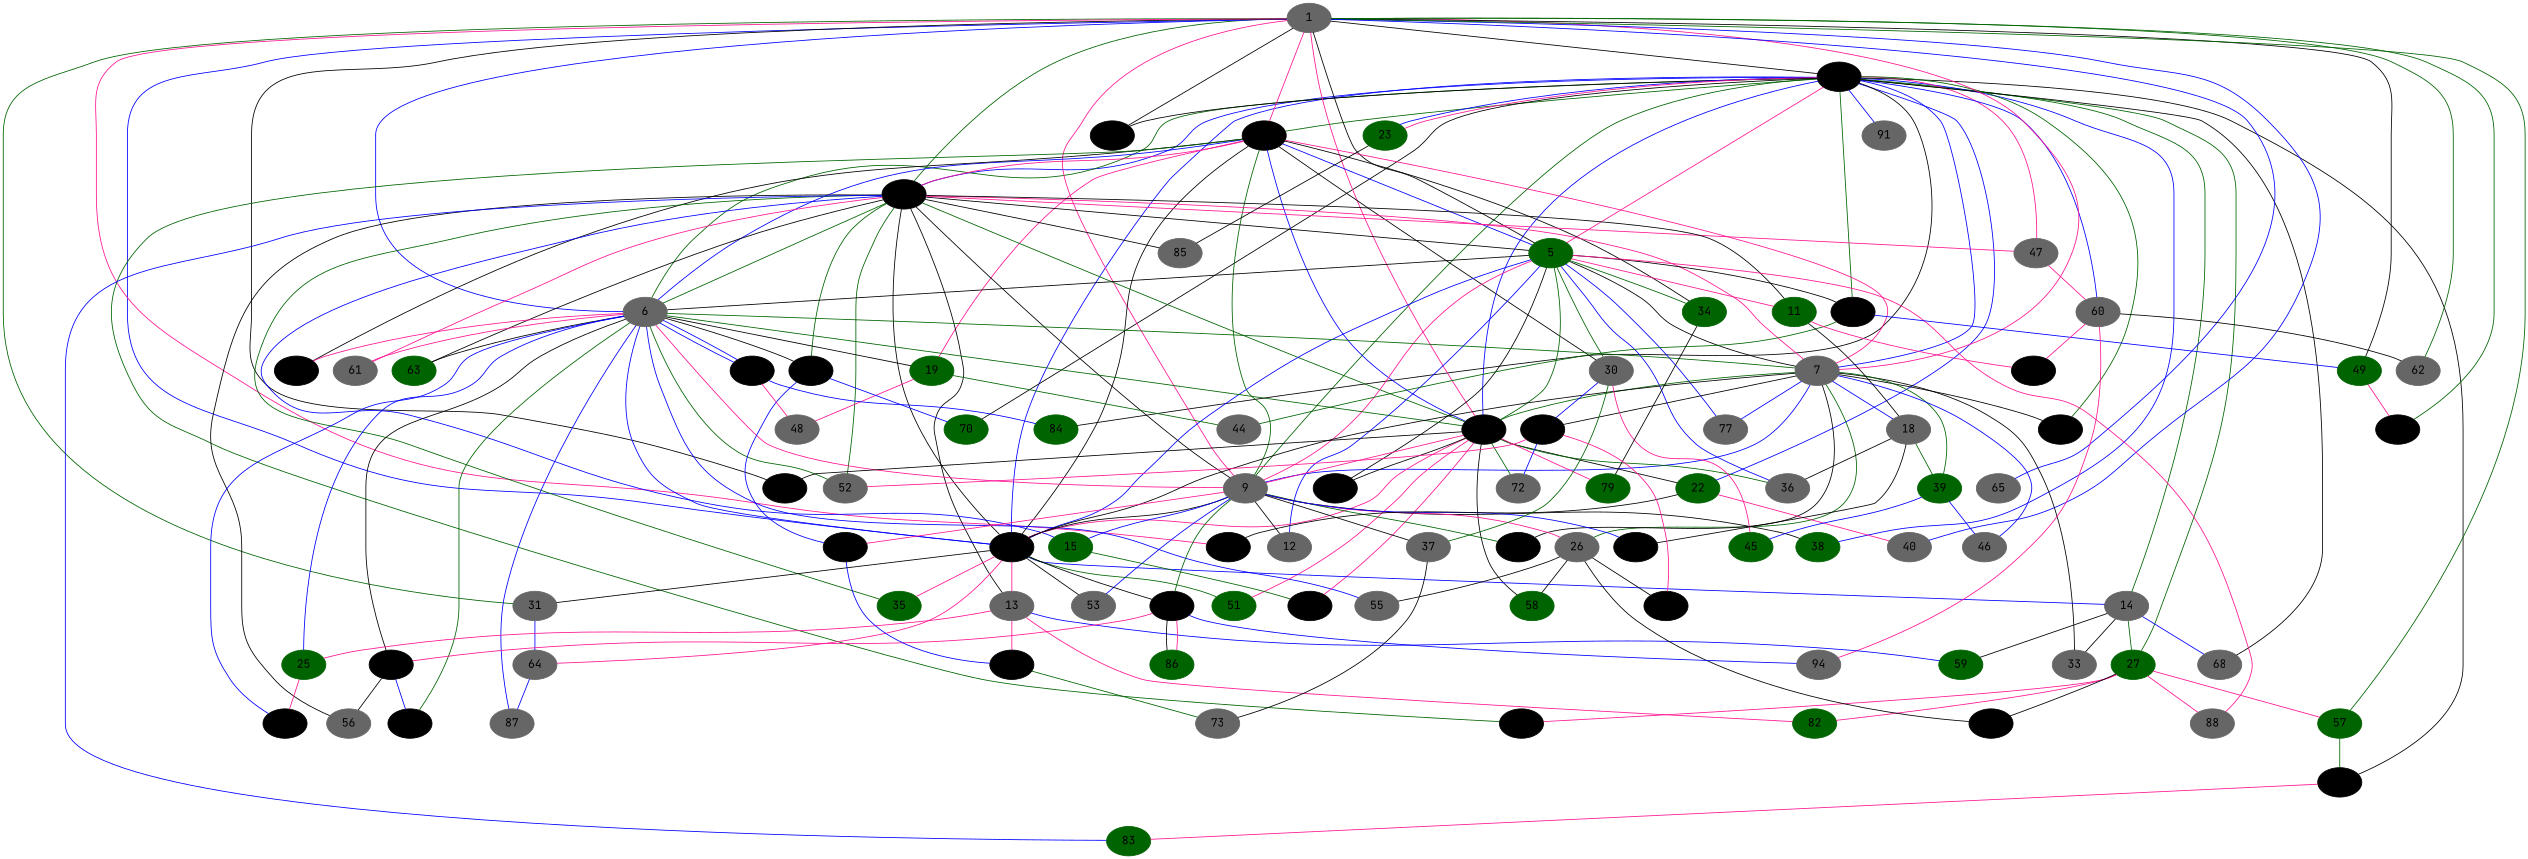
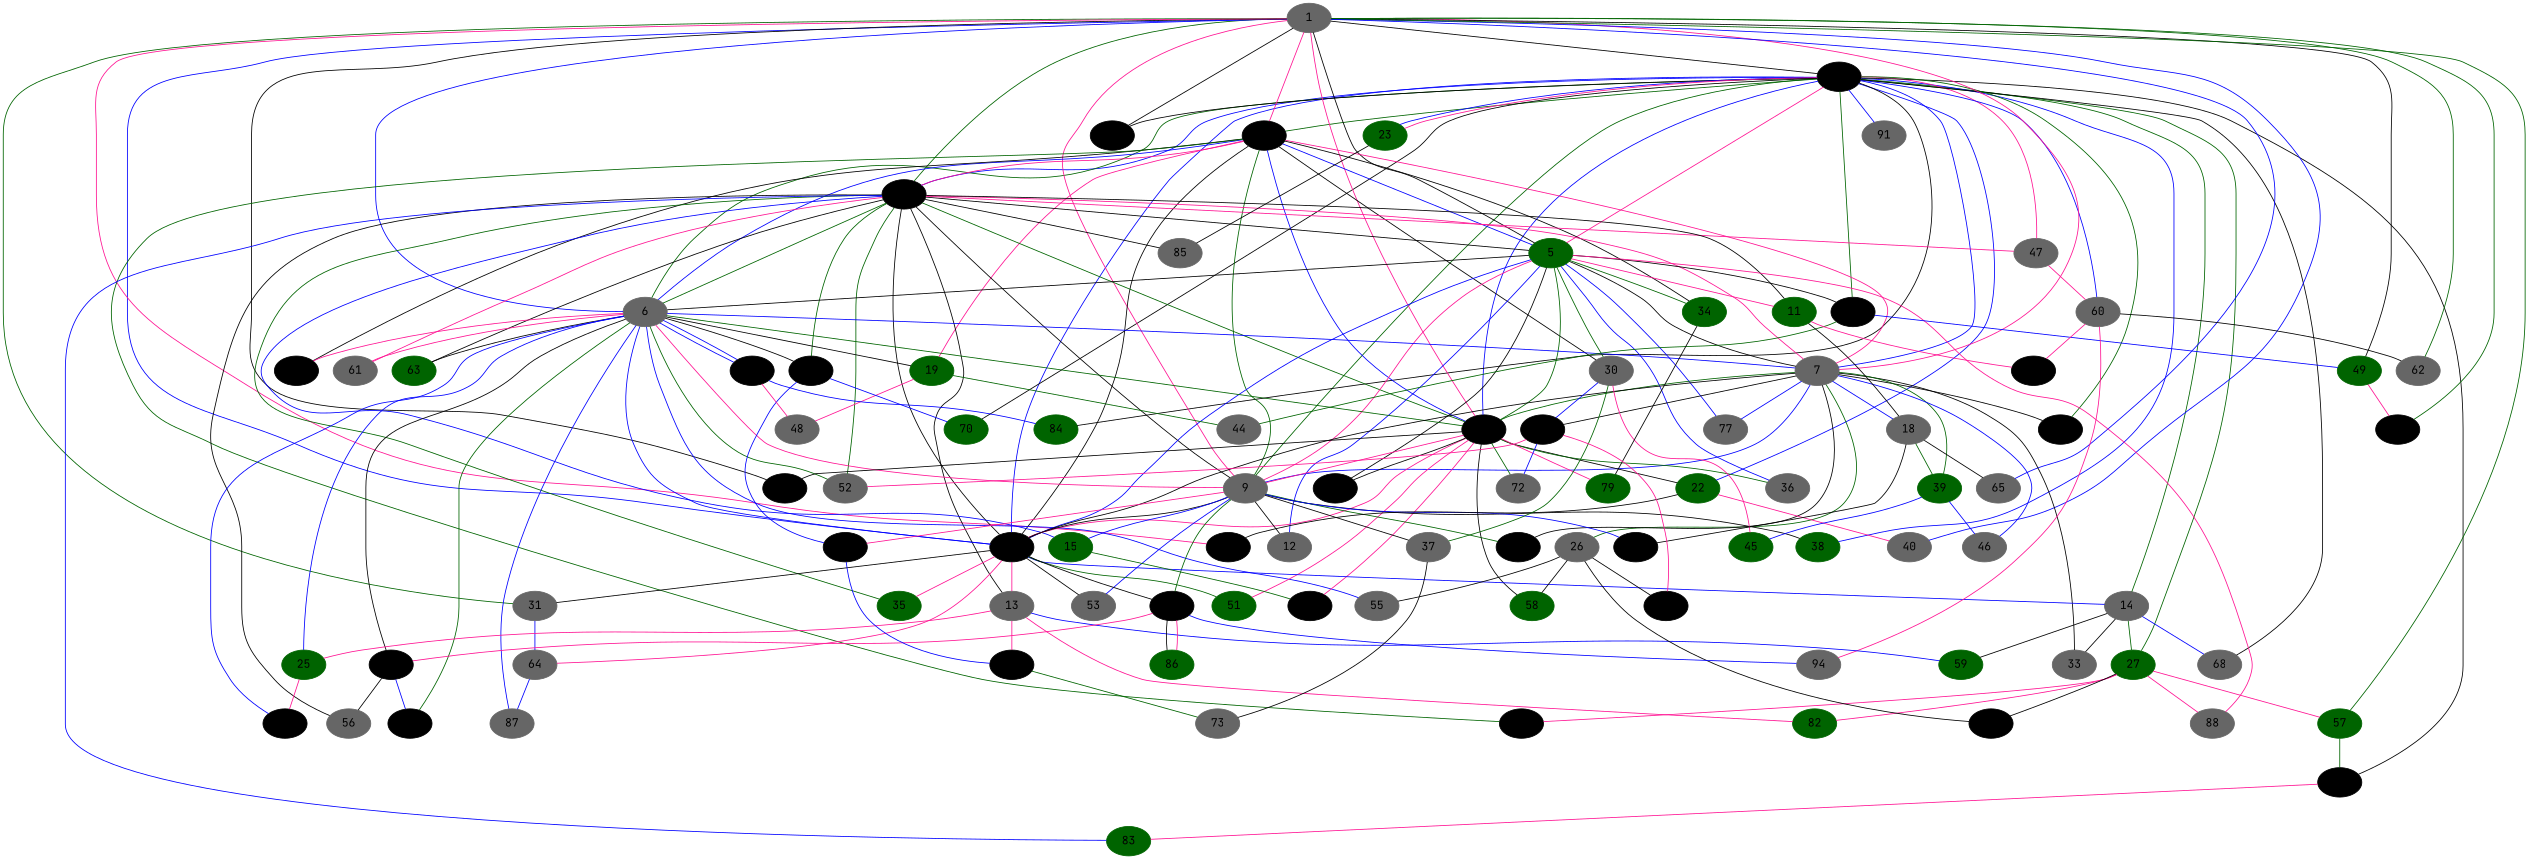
(1203, 334) -> (1203, 334)
(1848, 459) -> (1954, 459)
(1488, 519) -> none
